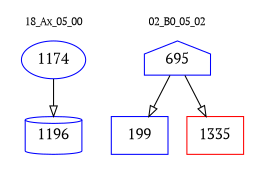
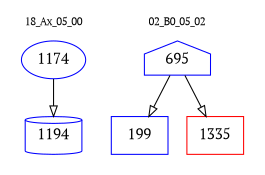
(54, 135) -> (54, 135)
